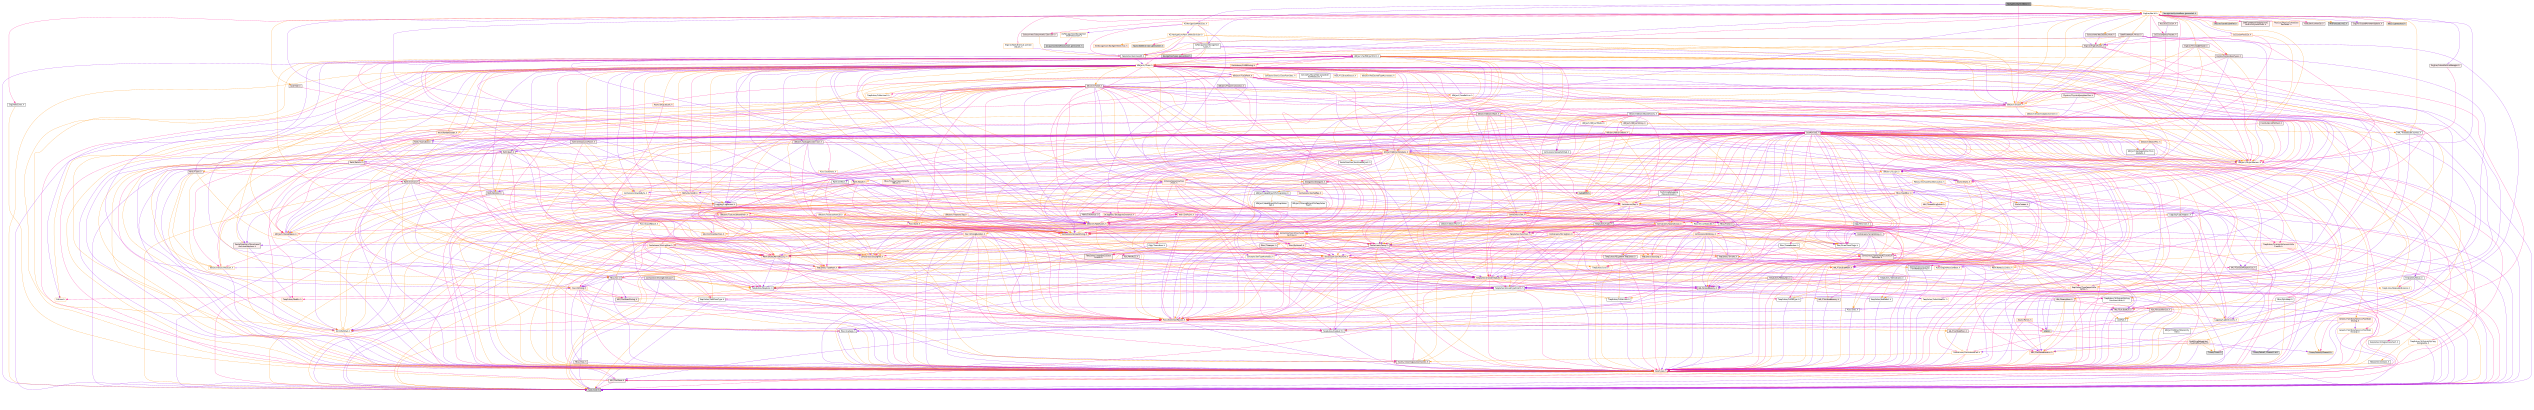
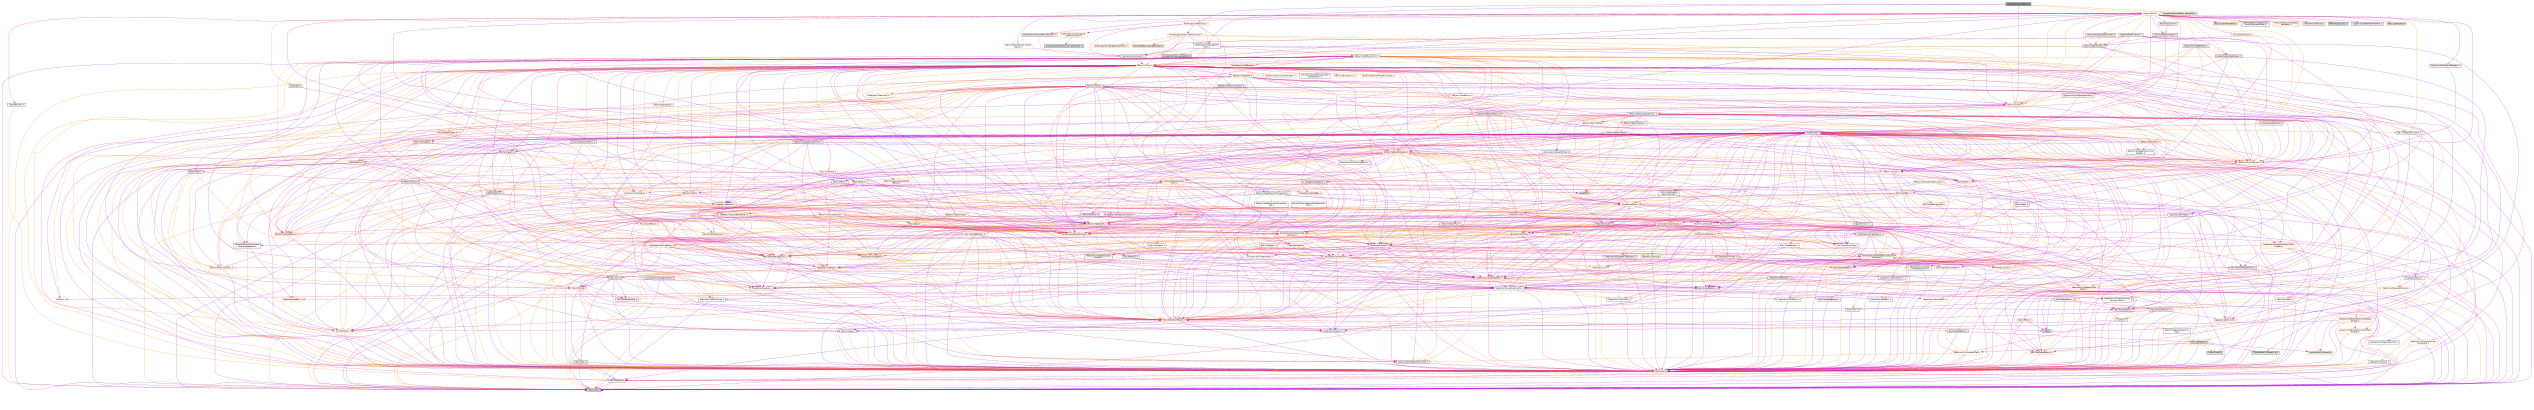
(2042, 114) -> none
(2047, 331) -> (2047, 331)
